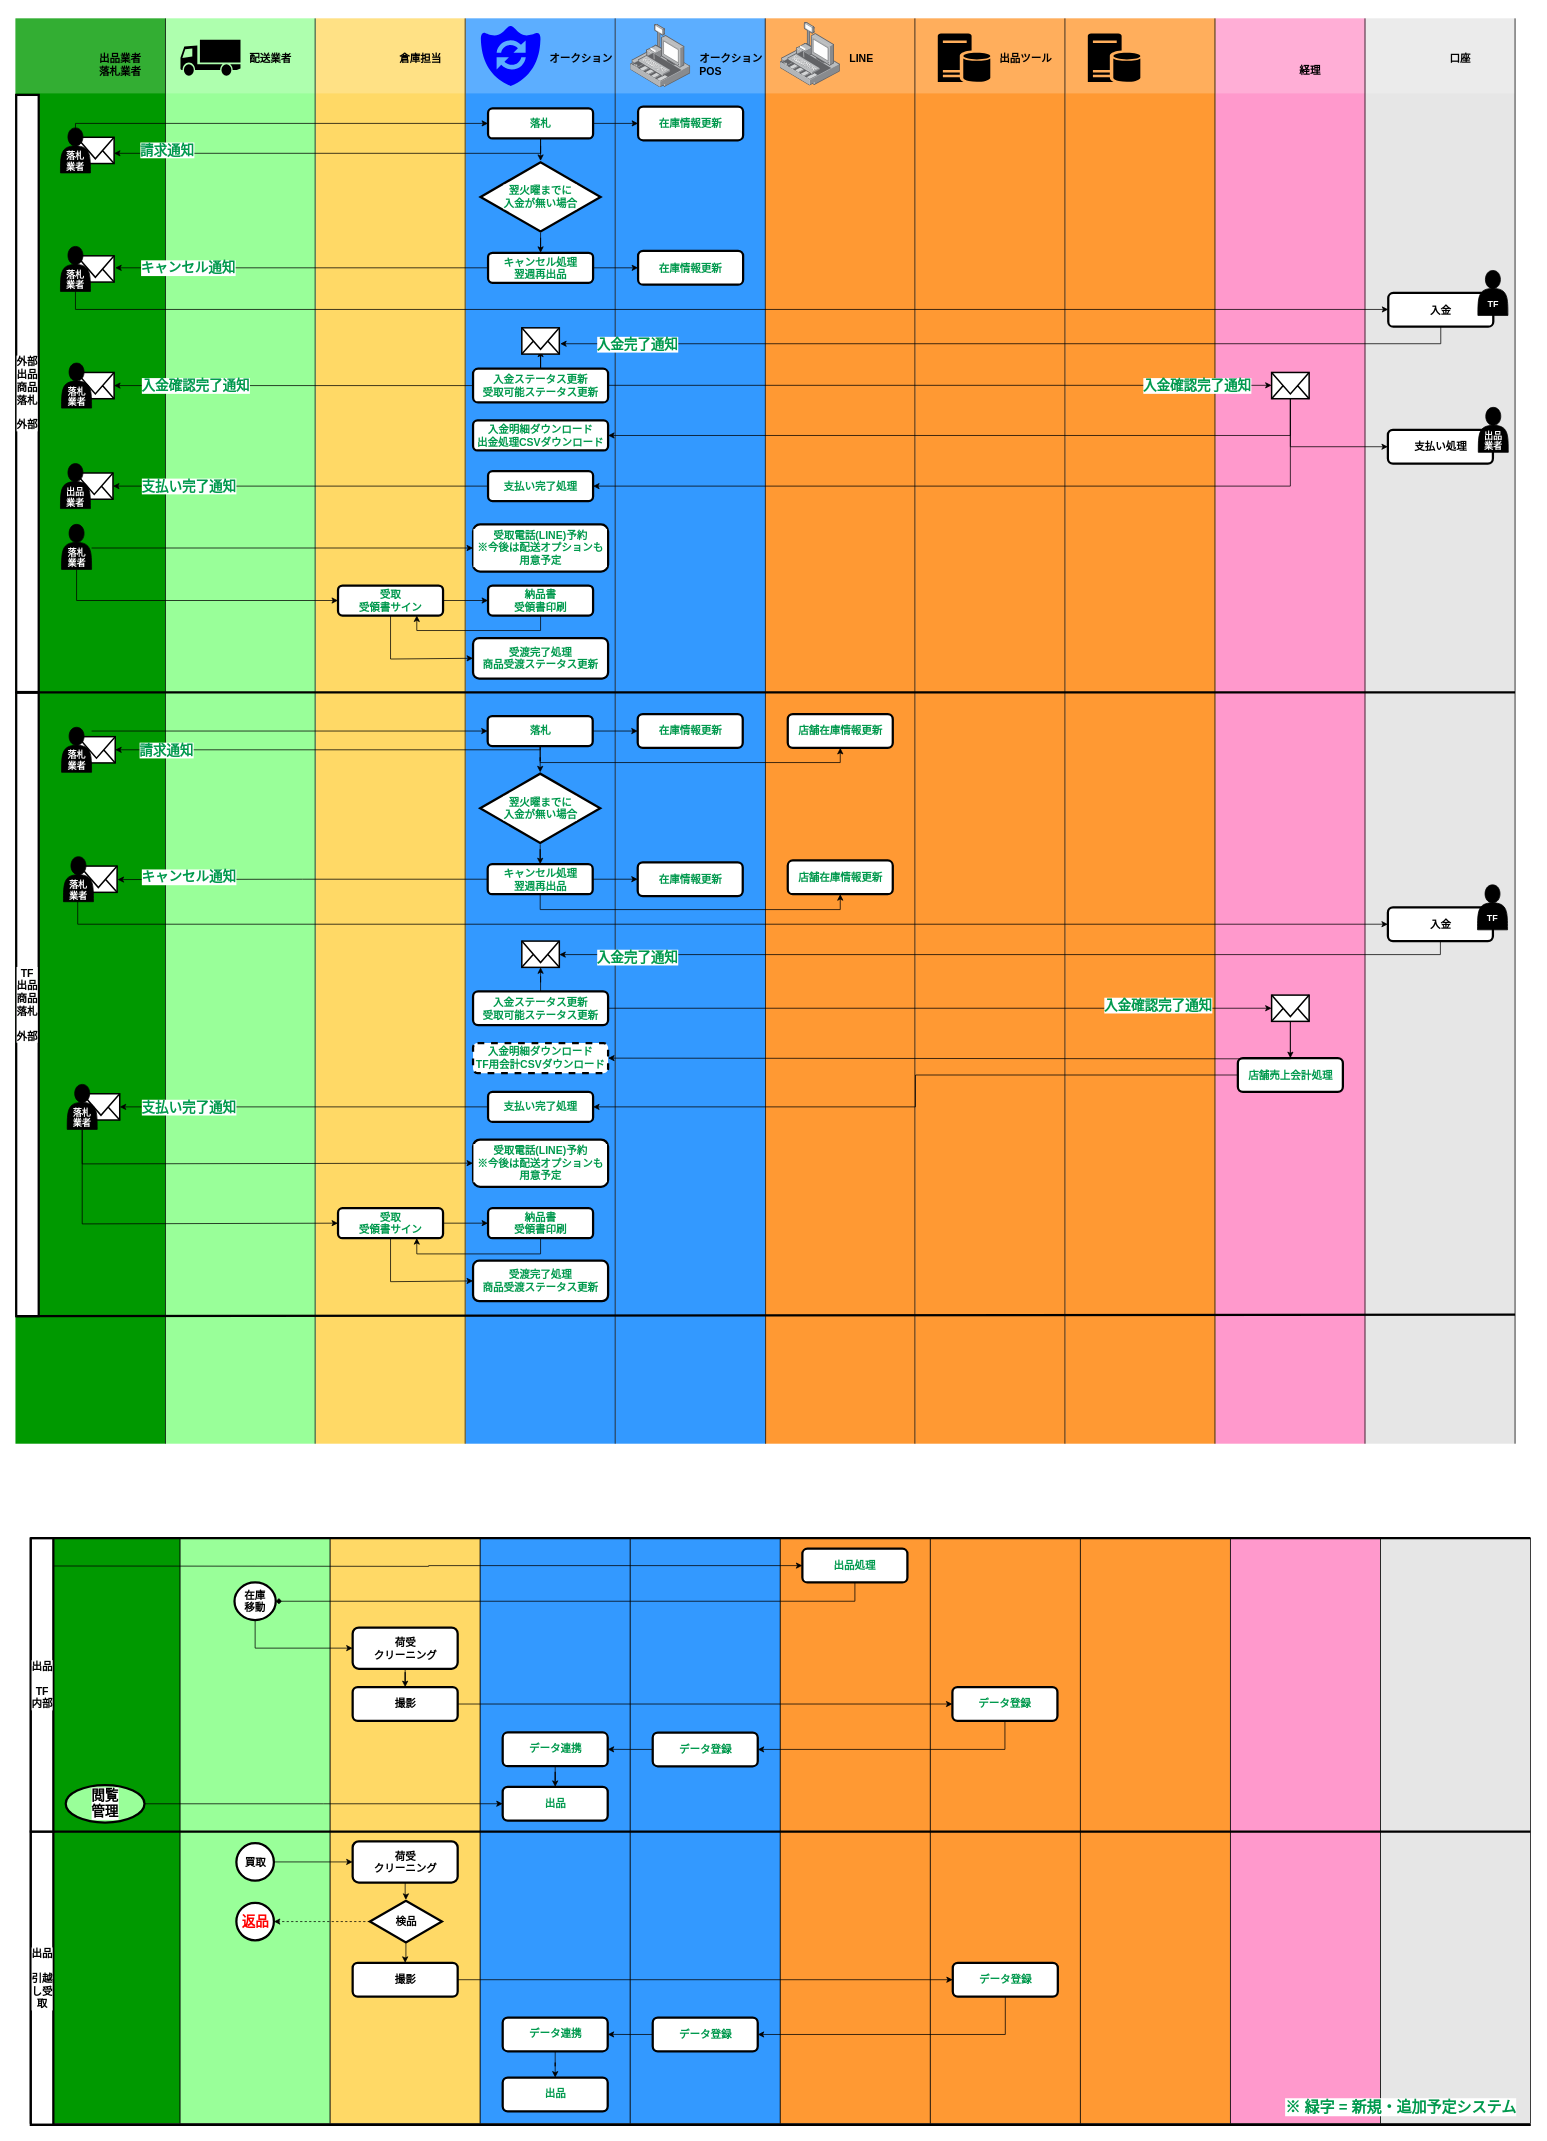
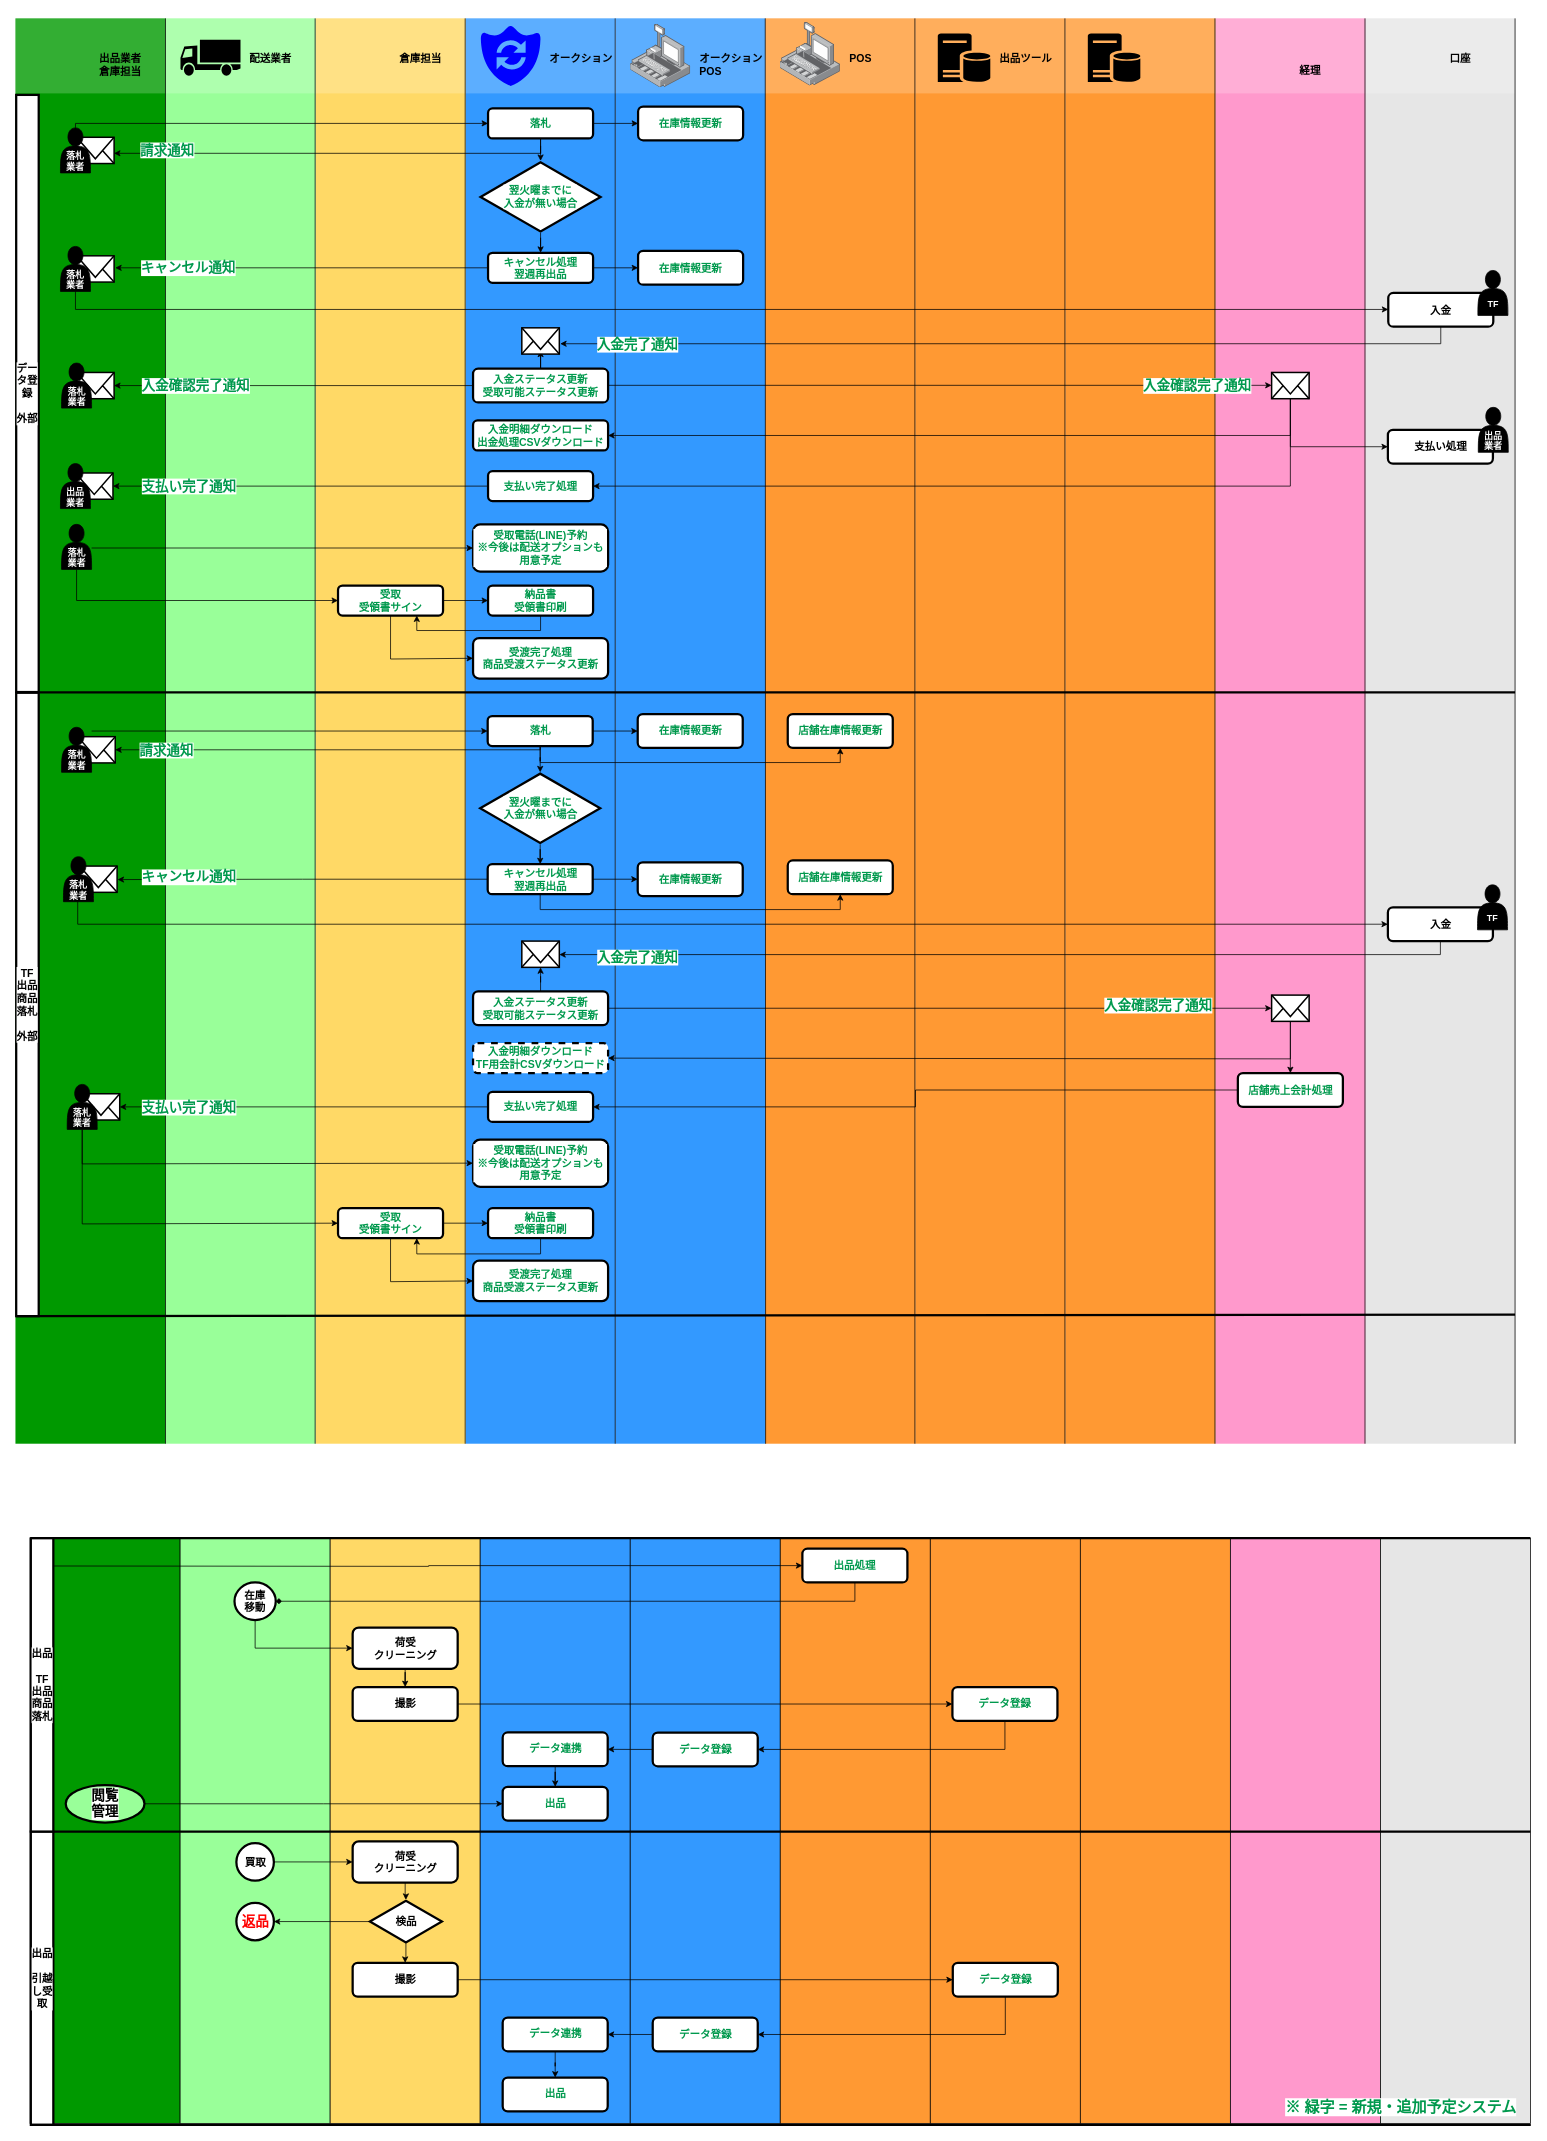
(861, 59) -> (858, 59)
(120, 65) -> (120, 65)
(27, 393) -> (27, 393)
(1290, 1075) -> (1290, 1090)
(42, 1685) -> (42, 1685)
(324, 1921) -> (324, 1921)
